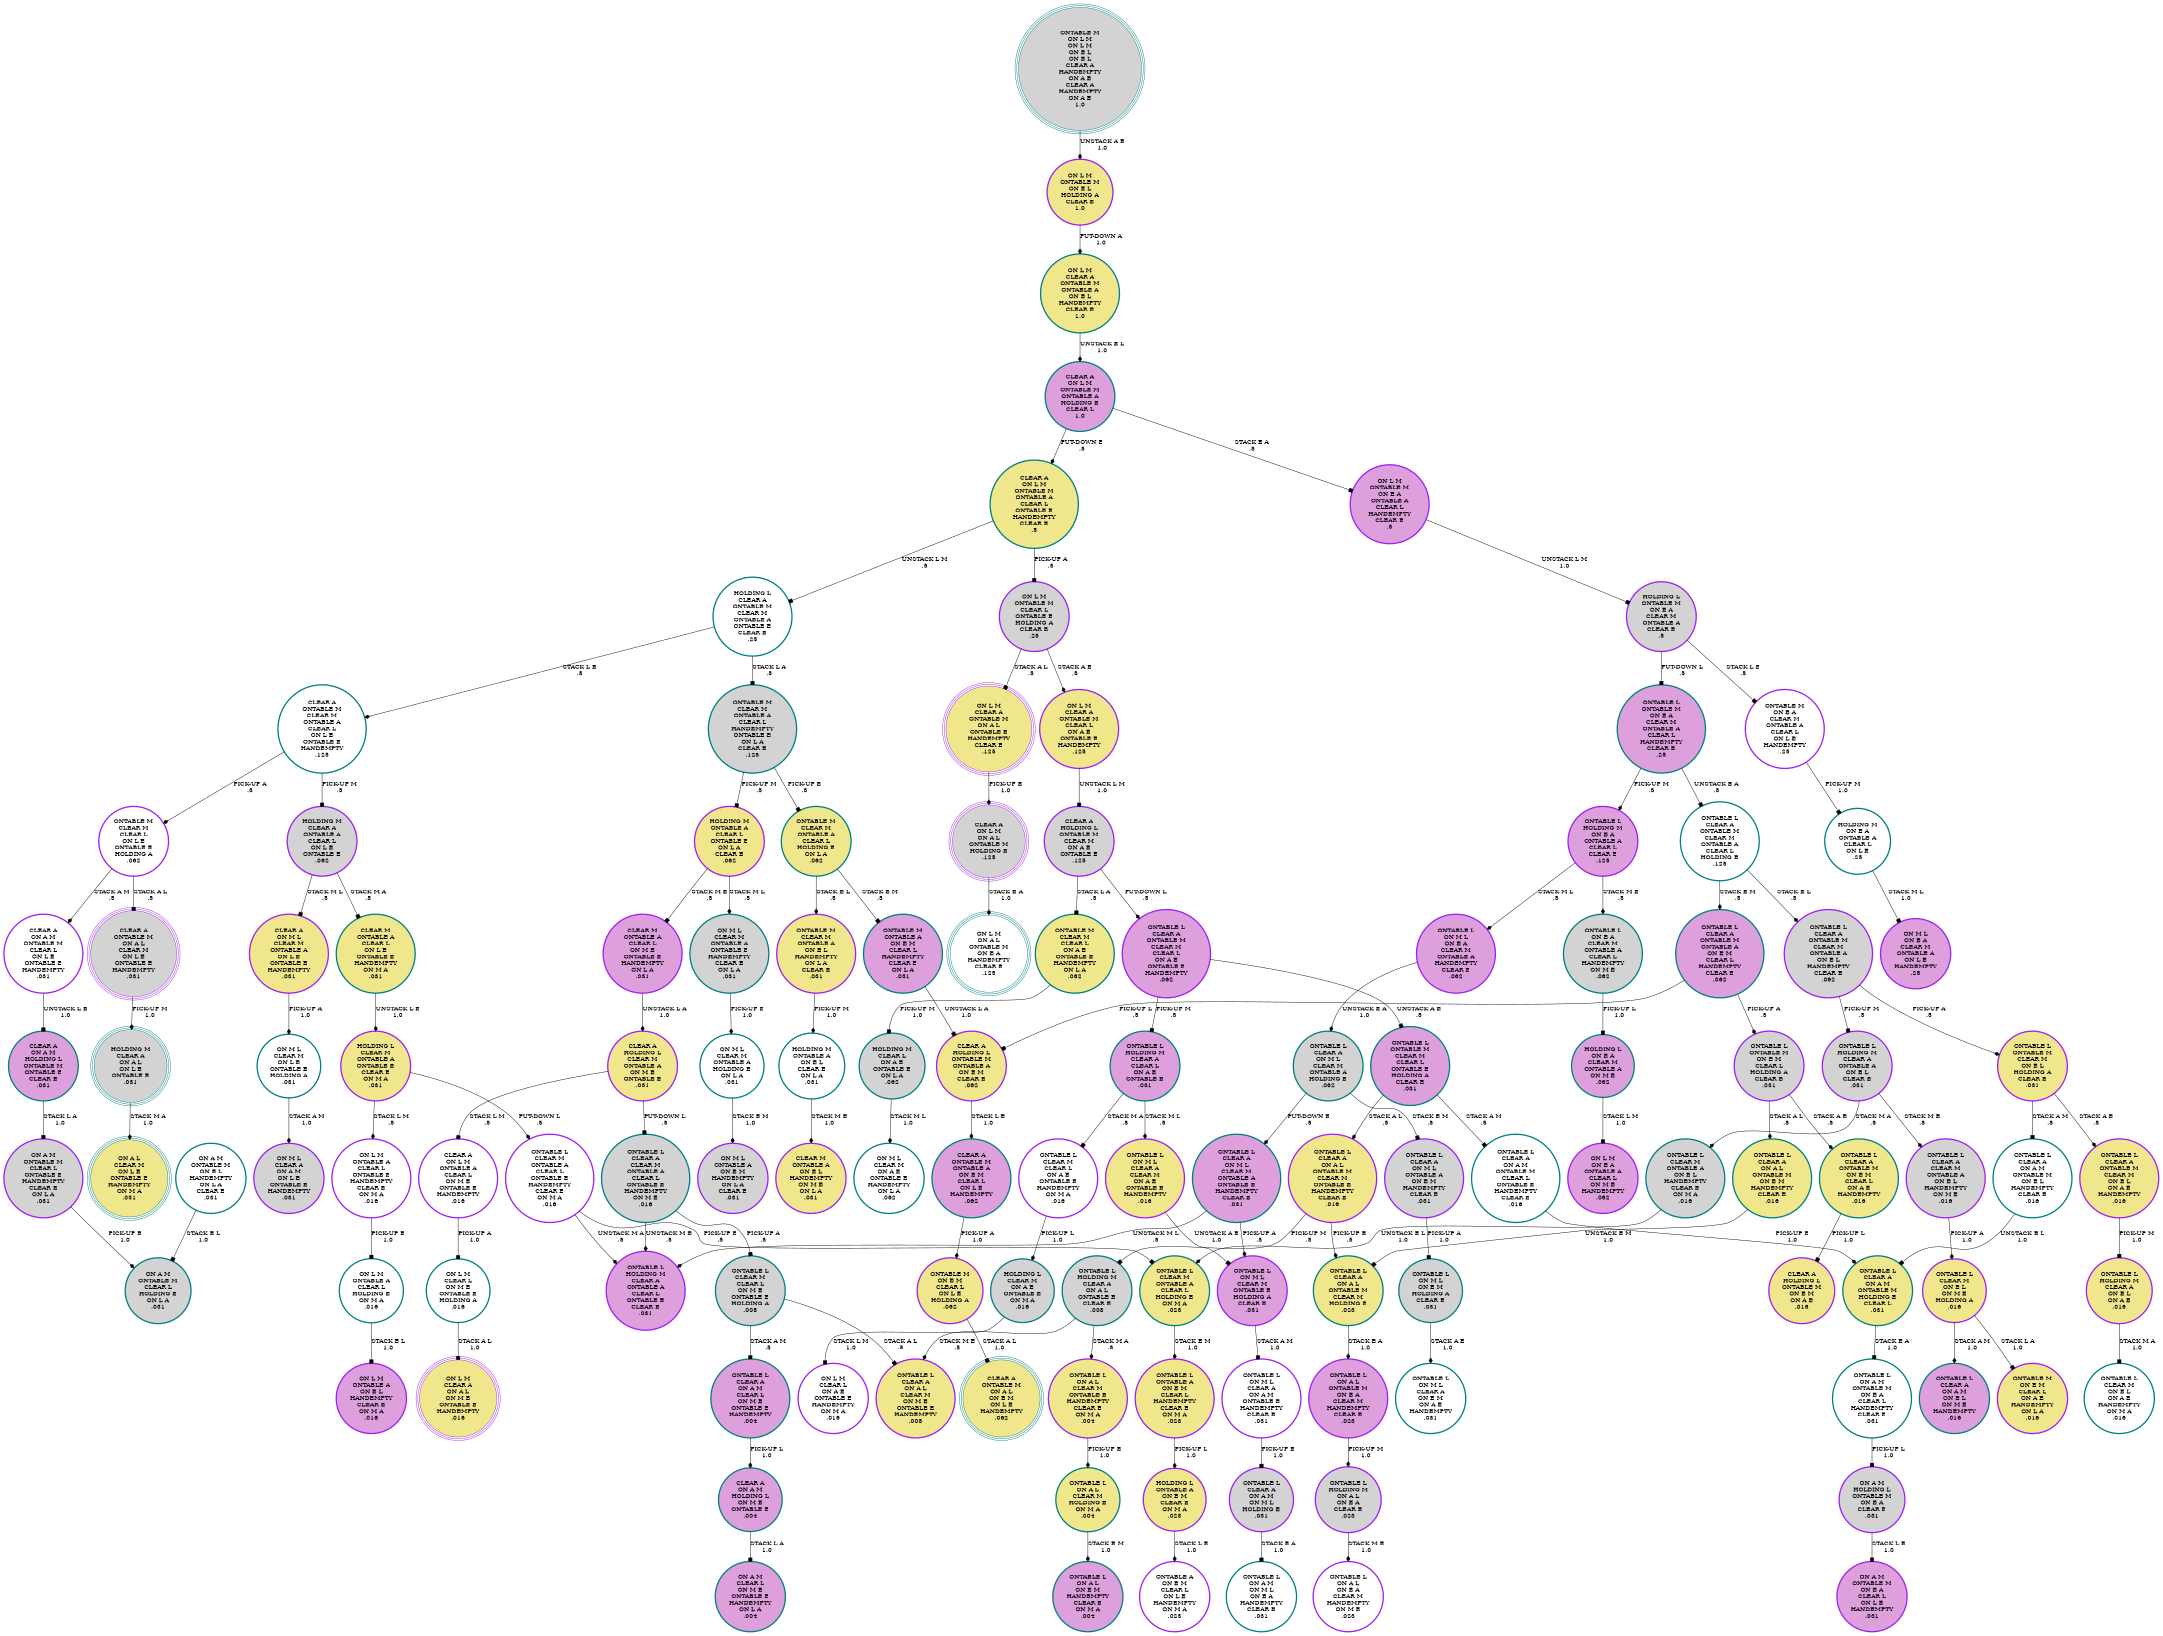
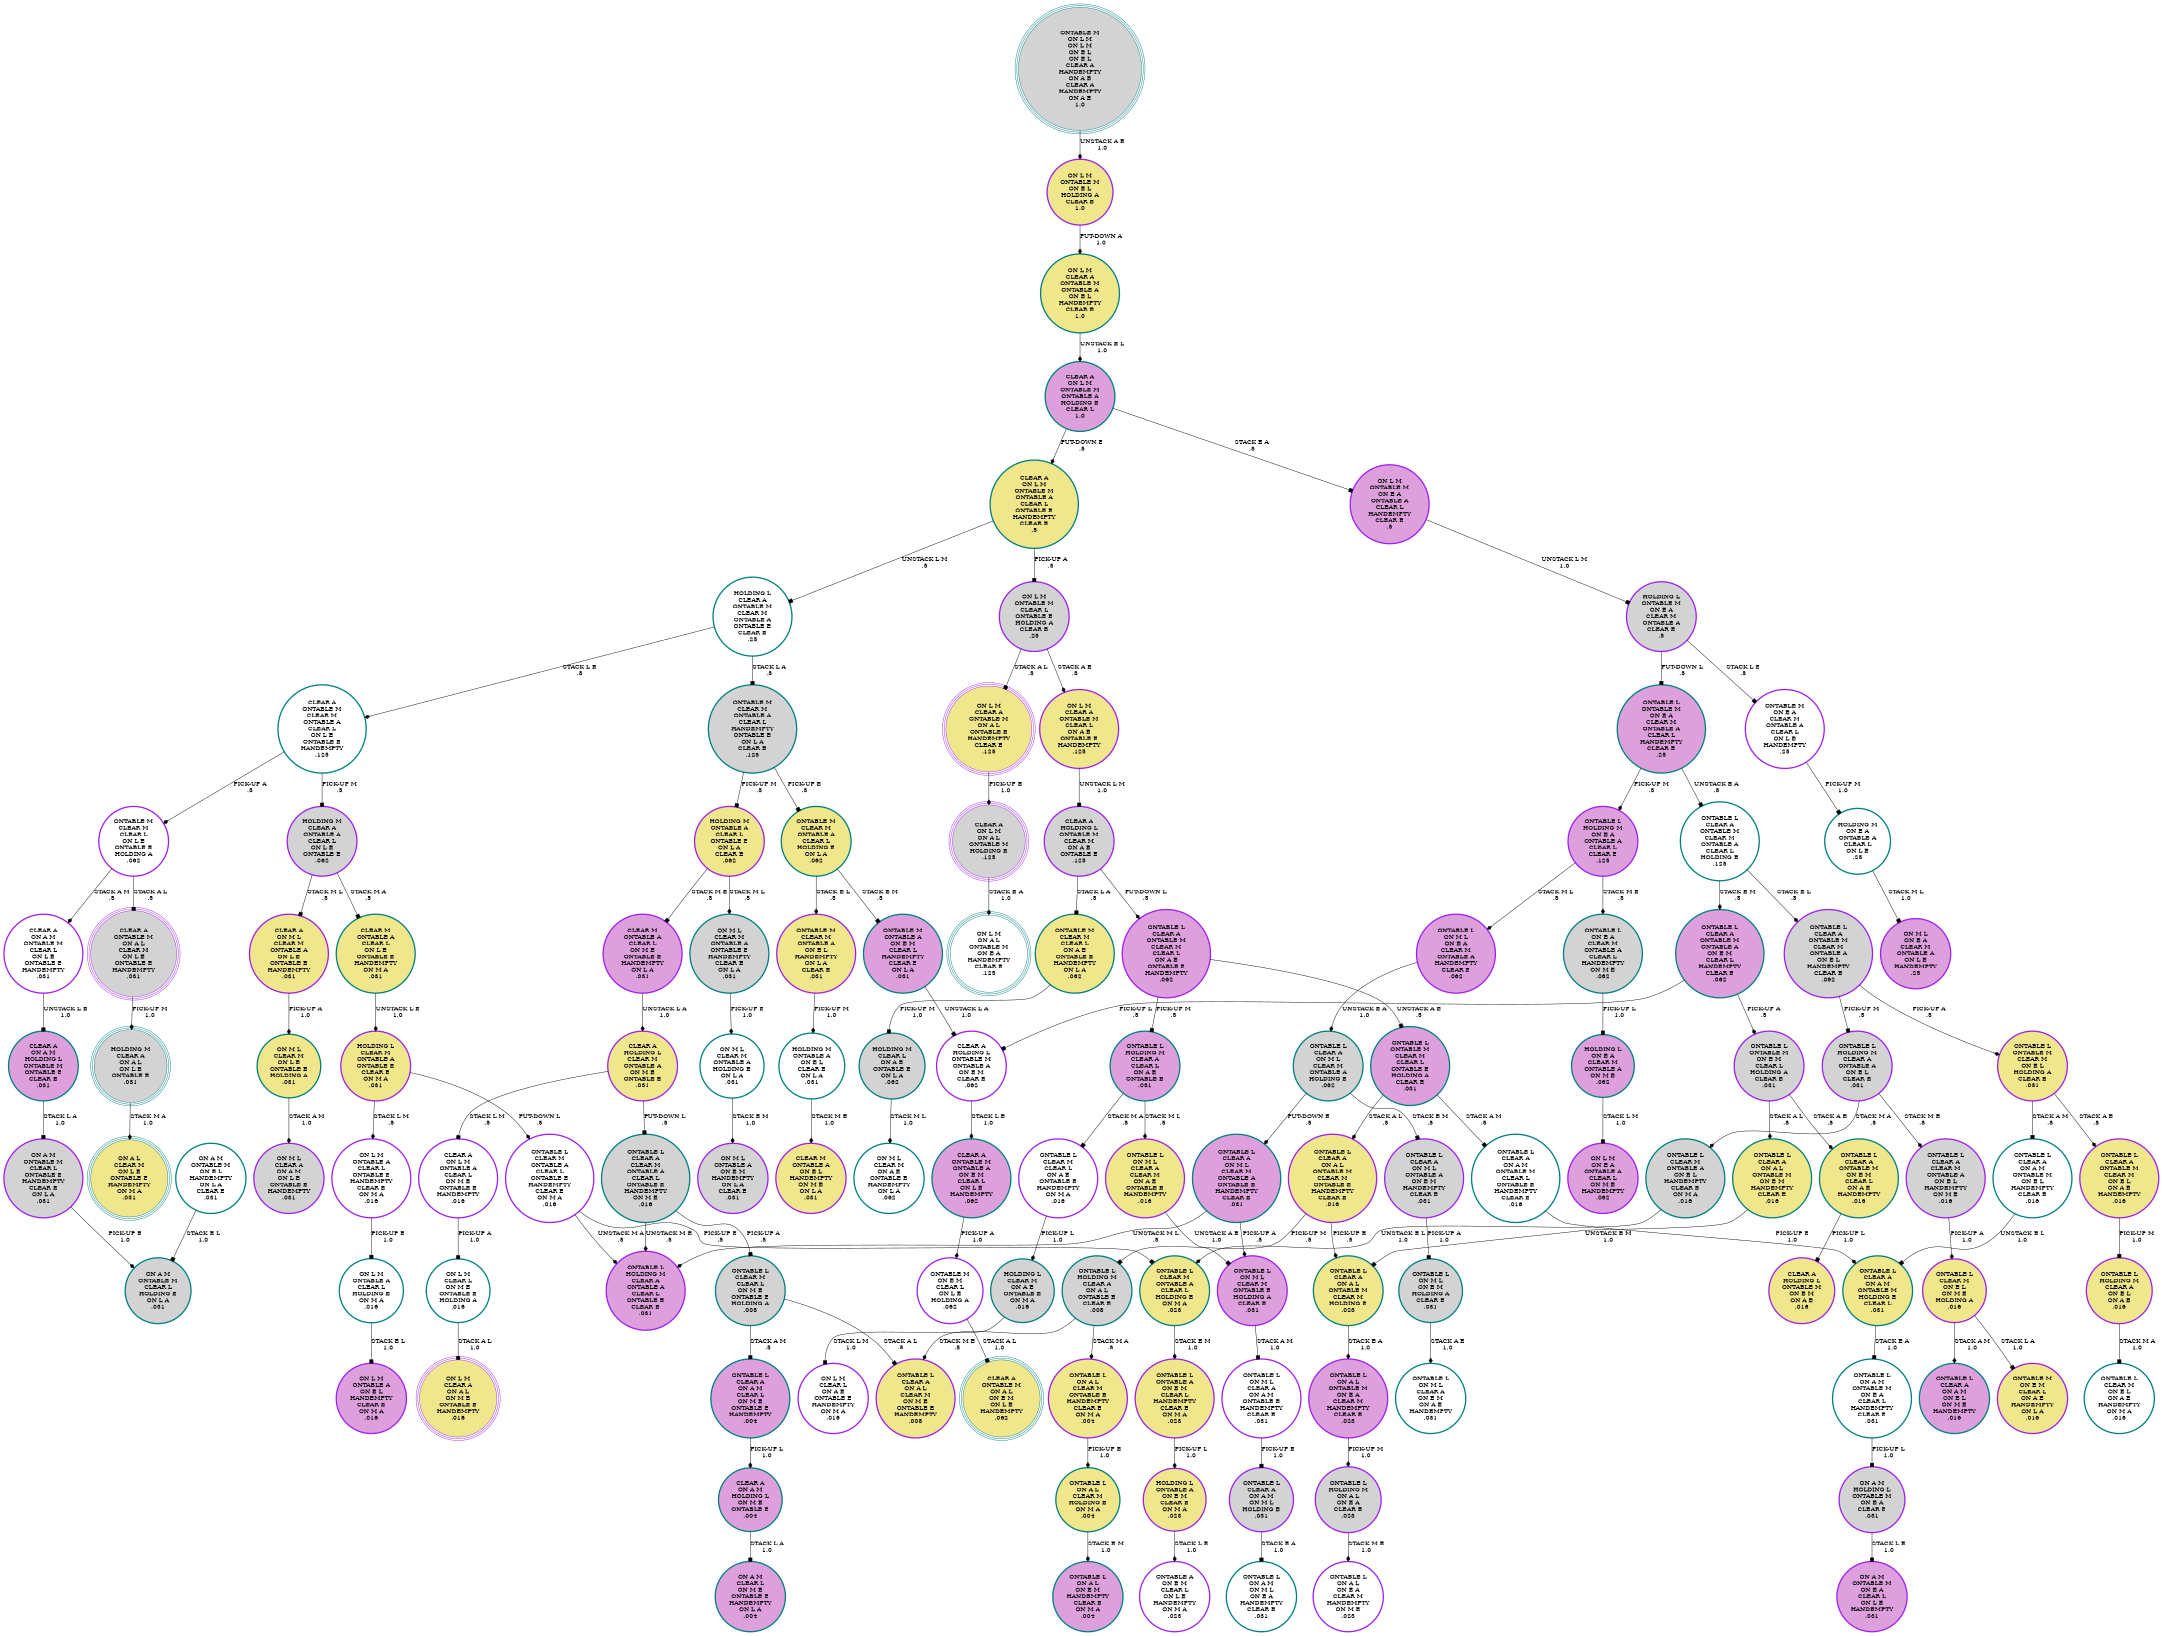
(289, 1066) -> (289, 1066)
(971, 1066) -> (971, 1066)
(950, 1291) -> (950, 1291)
